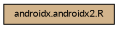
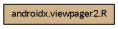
(59, 14) -> (59, 14)
